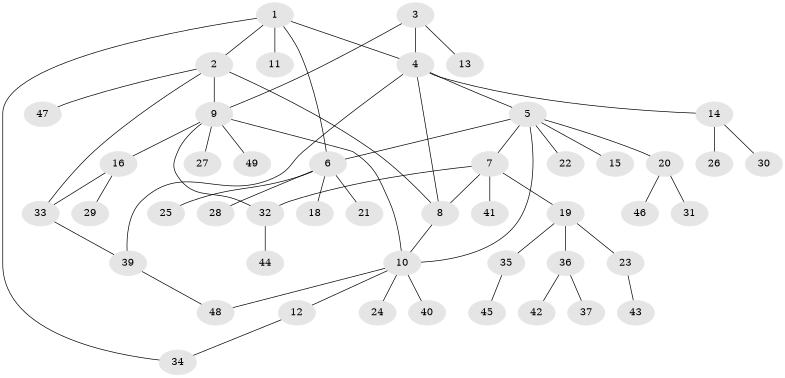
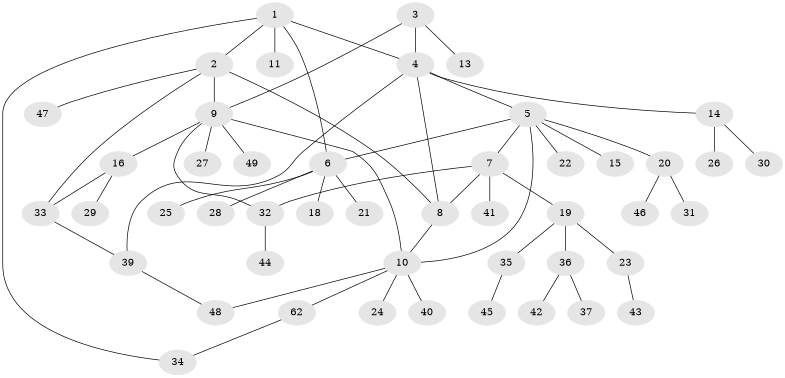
(297, 313) -> (297, 313)
